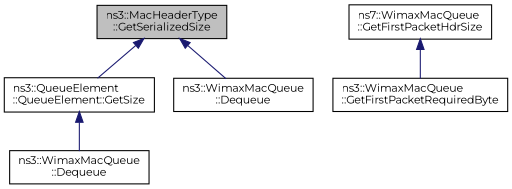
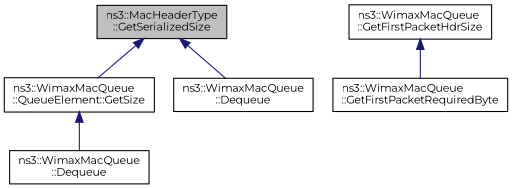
(420, 22) -> (420, 22)
(79, 95) -> (79, 95)
